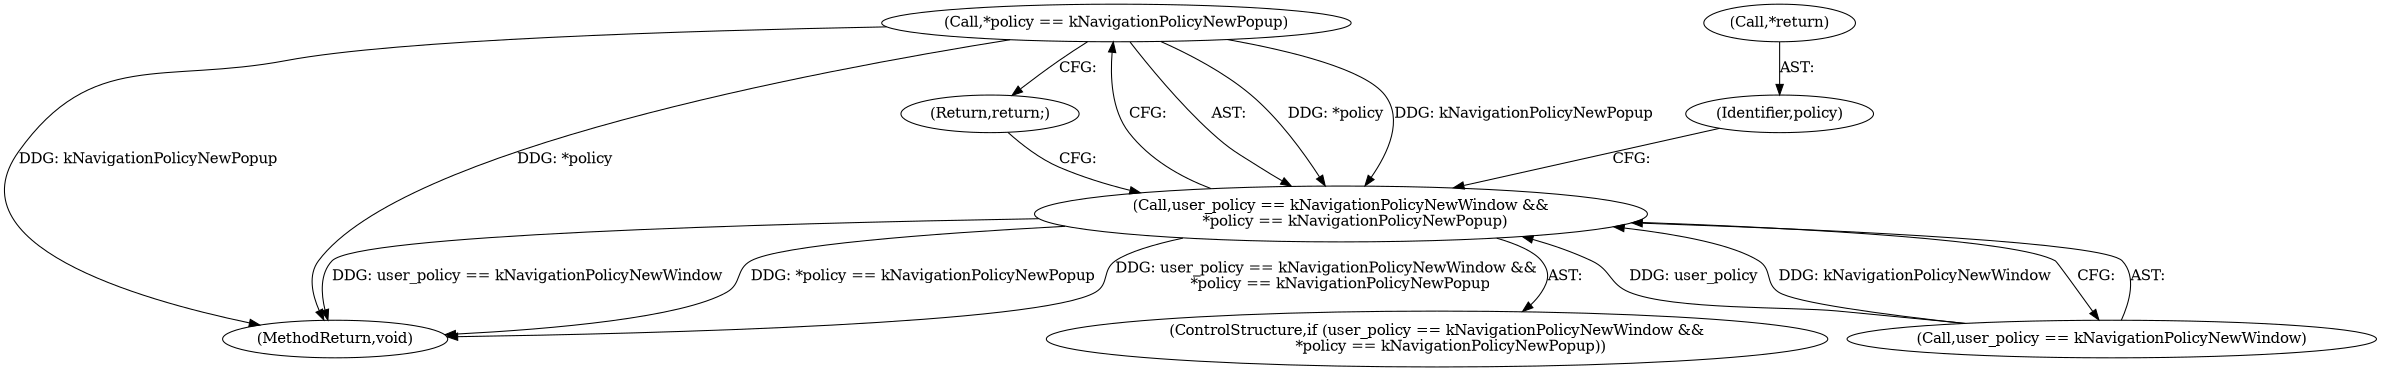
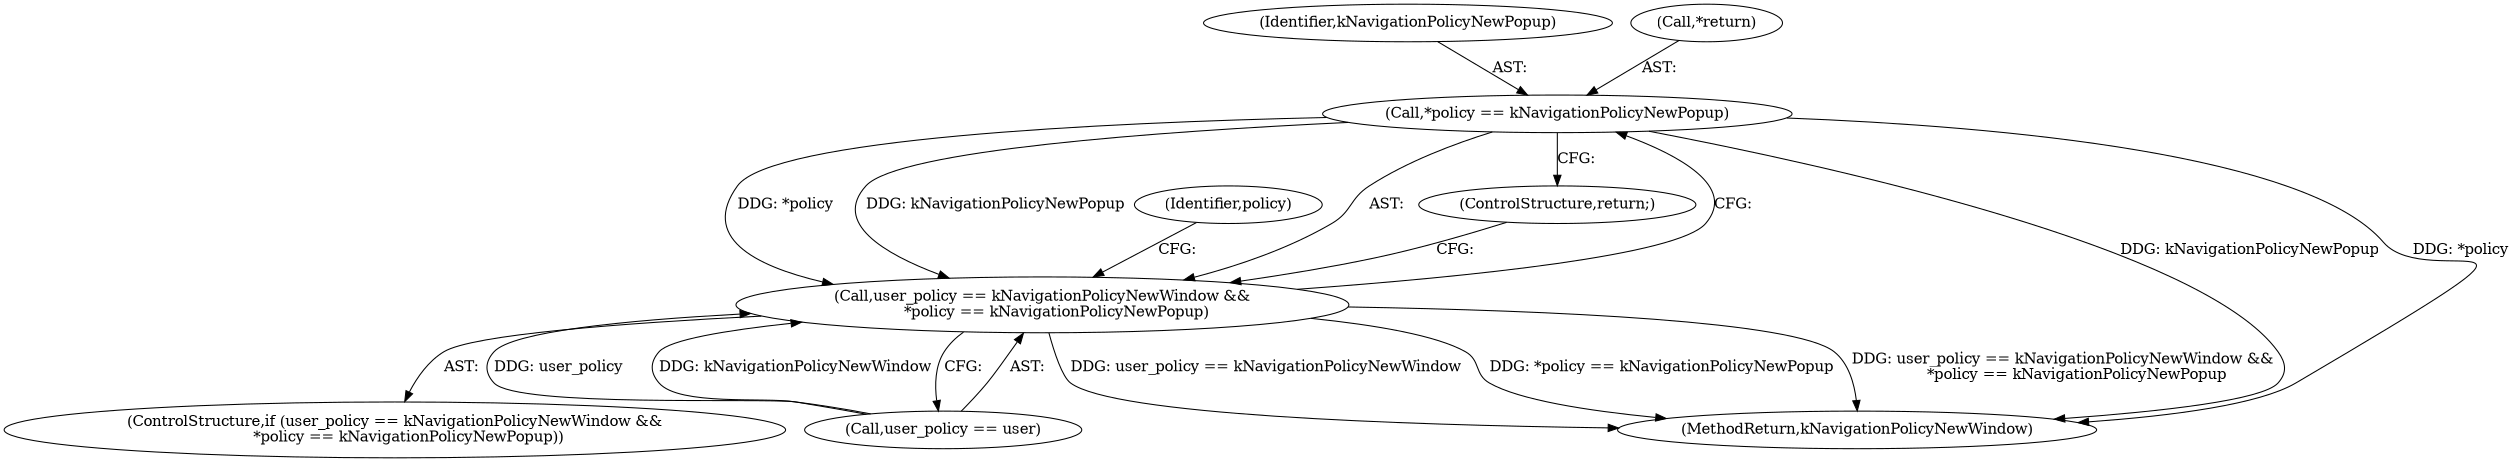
none -> (1408, 23)
(1780, 63) -> (1638, 65)
(990, 114) -> (1557, 205)
(335, 339) -> (1857, 430)
(2112, 339) -> (943, 430)
